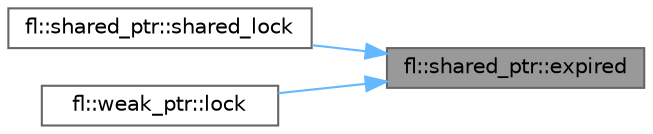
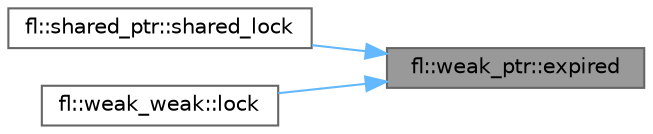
(516, 68) -> (516, 68)
(160, 106) -> (160, 106)
